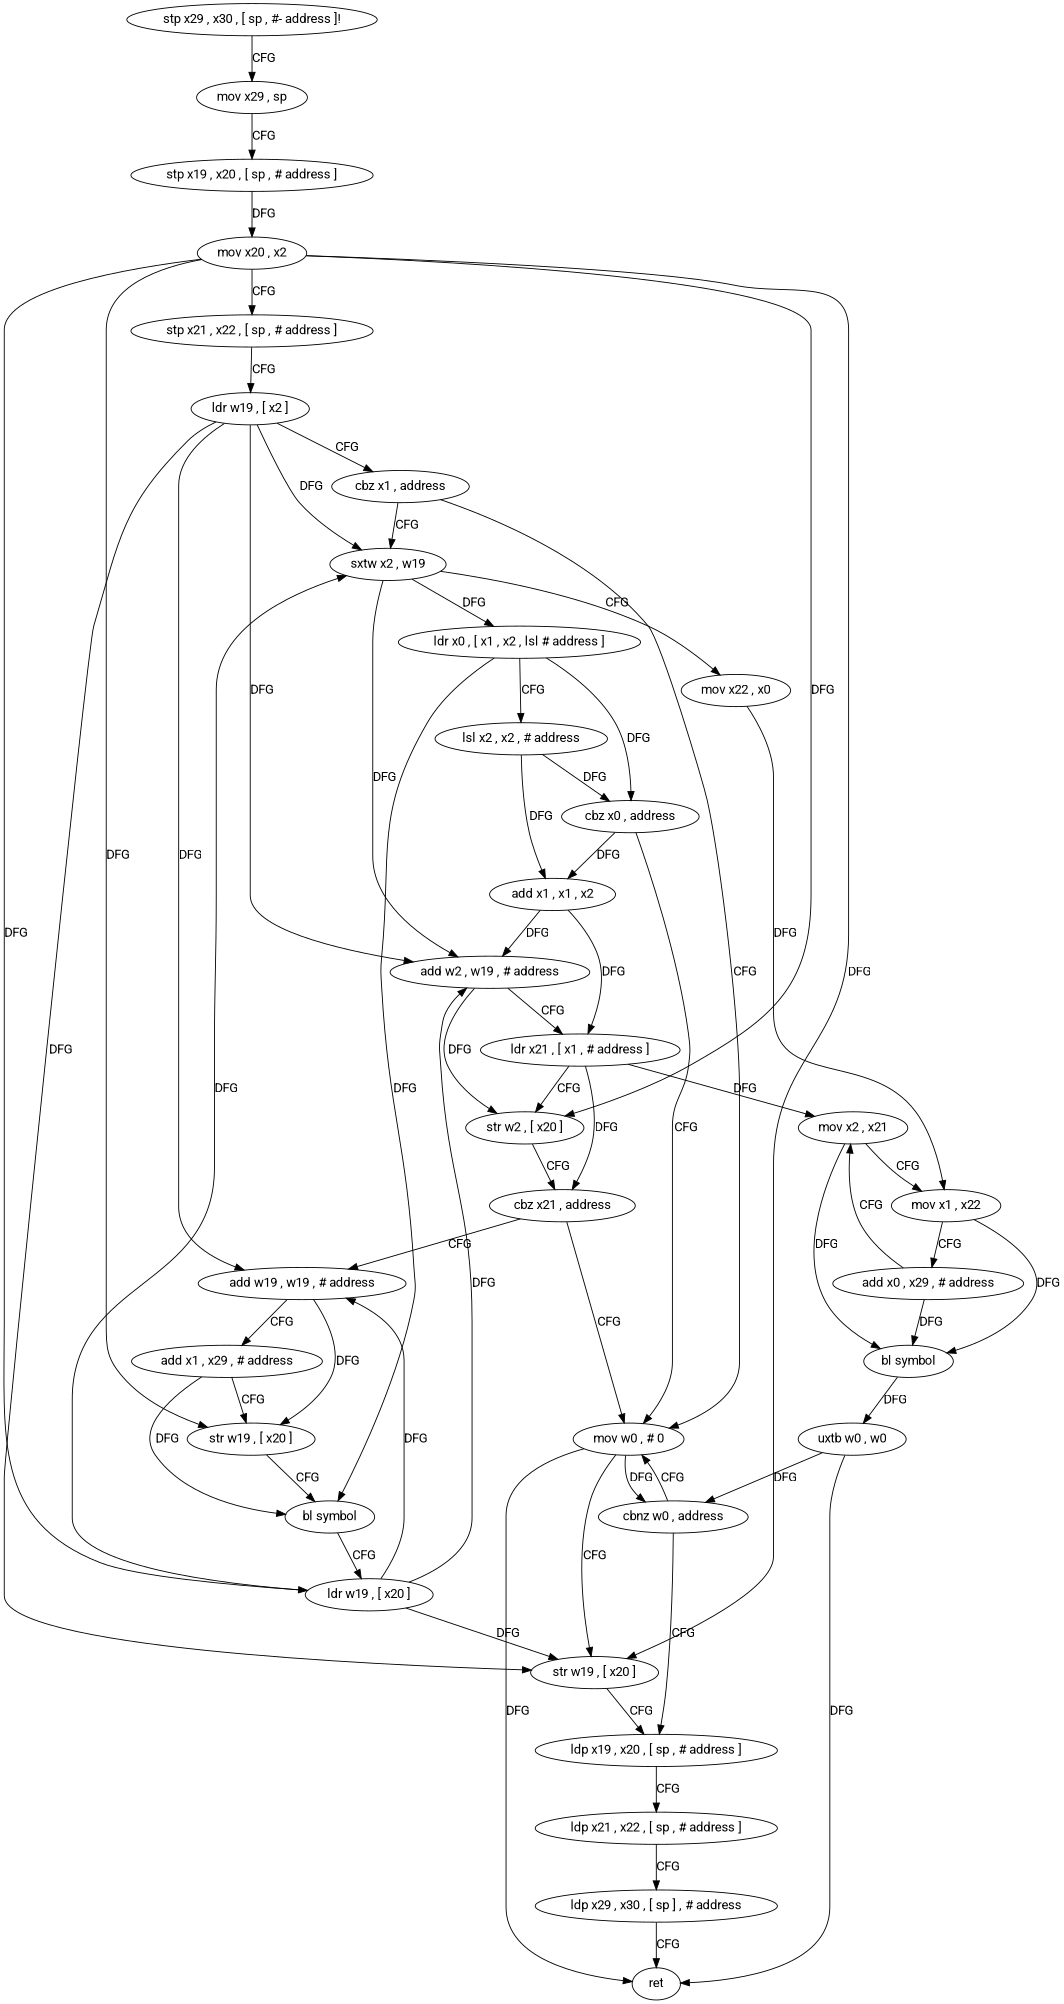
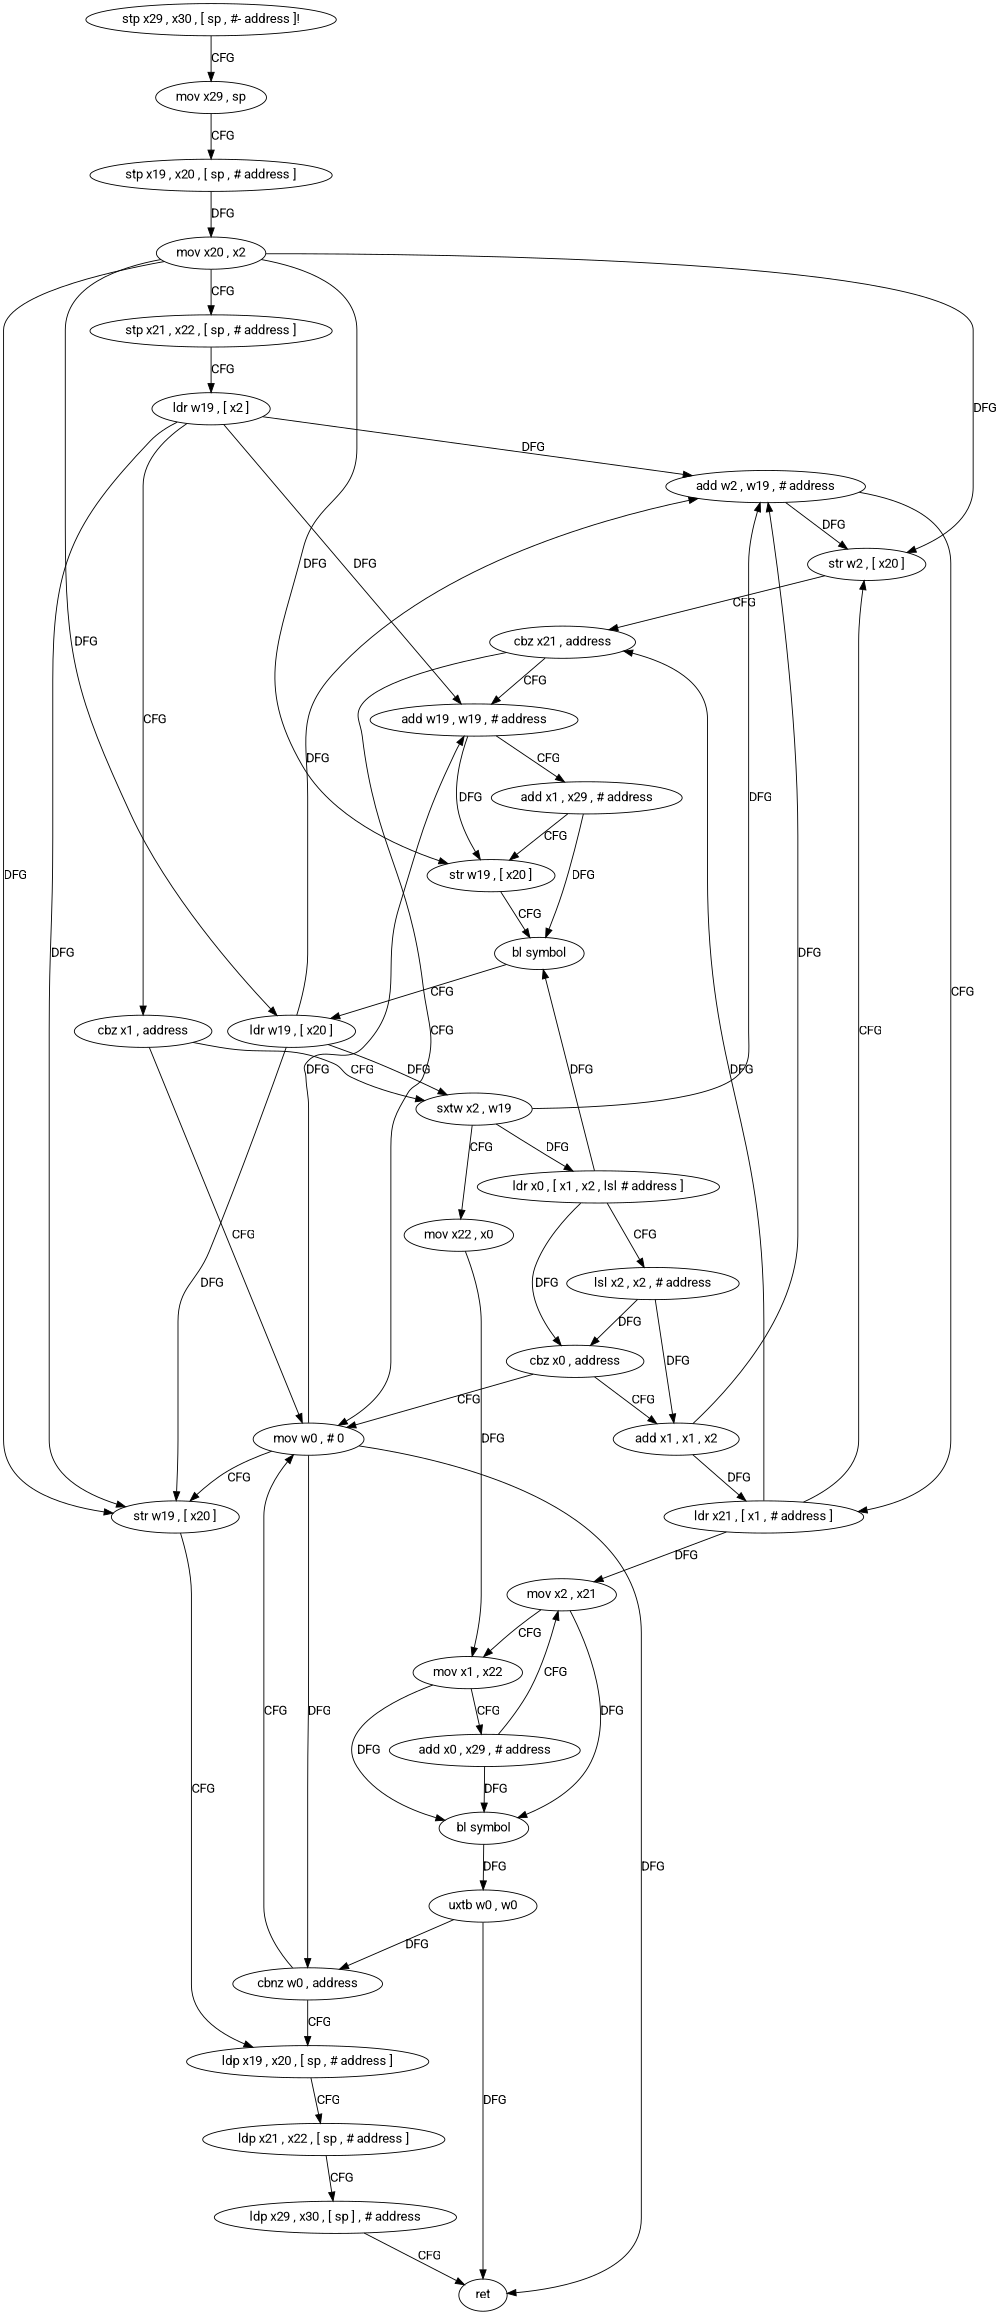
(294, 495) -> none
(608, 856) -> (644, 1400)
(404, 1432) -> (304, 1069)
